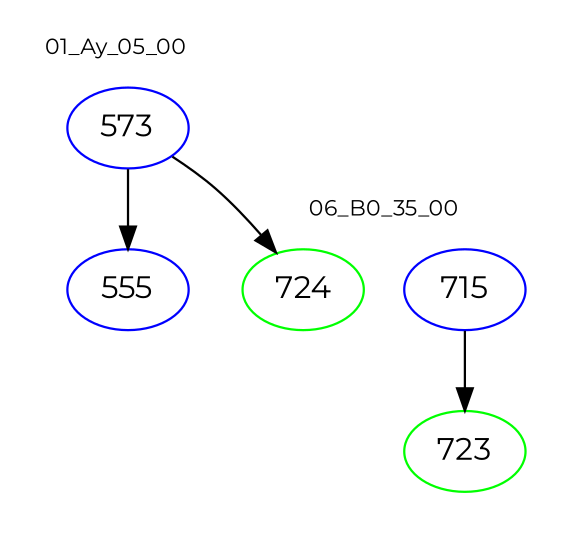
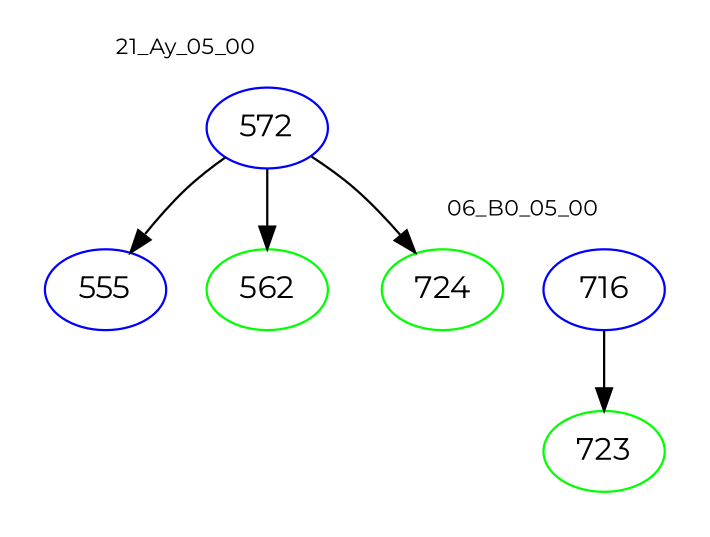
(117, 48) -> (186, 48)
(128, 128) -> (267, 128)
(384, 210) -> (523, 210)
none -> (267, 290)
(465, 290) -> (604, 290)
